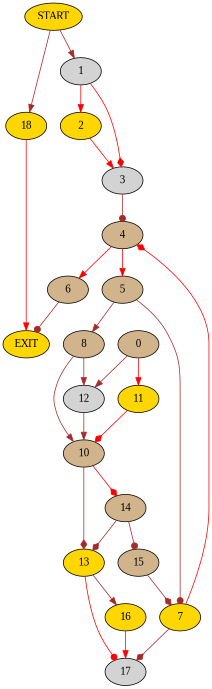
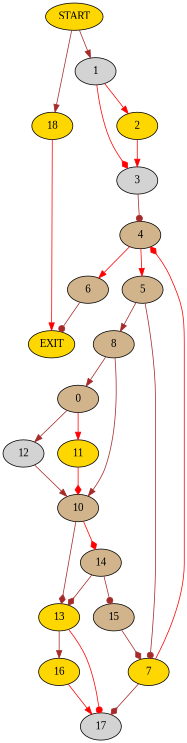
(84, 368) -> (98, 368)
